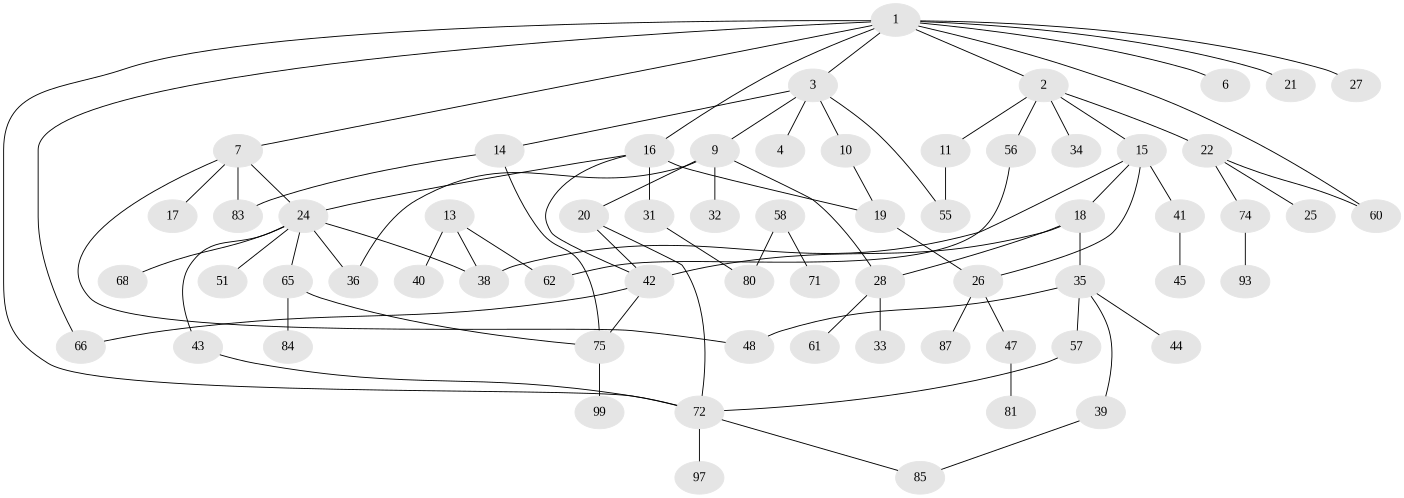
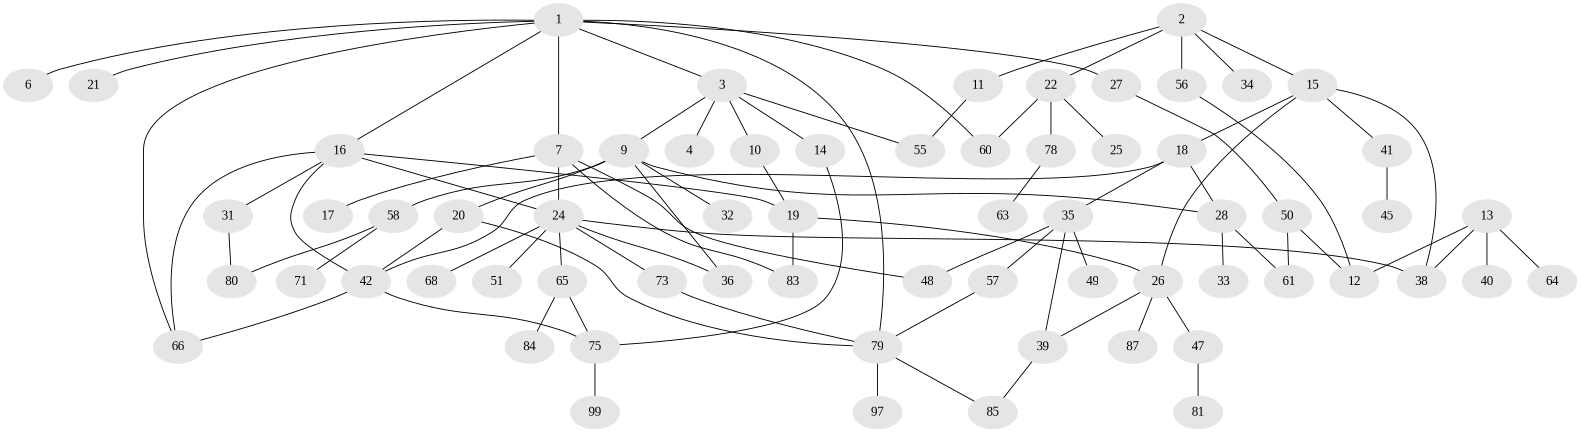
(970, 53) -> none
(365, 175) -> (793, 249)
none -> (509, 183)
none -> (194, 201)
(1245, 216) -> (1051, 151)
none -> (1287, 216)
(550, 282) -> (1354, 282)
(1245, 282) -> (1003, 216)
none -> (1552, 282)
none -> (1101, 314)
(198, 347) -> (662, 282)
(1176, 347) -> (1093, 282)
(699, 412) -> (877, 347)
